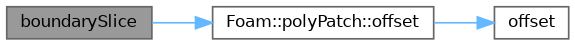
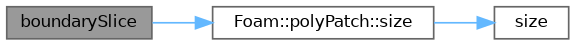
(323, 23) -> (323, 23)
(532, 23) -> (532, 23)
